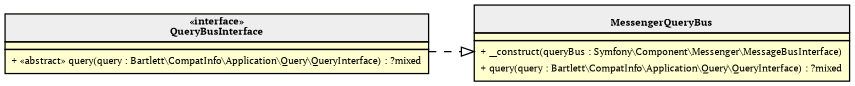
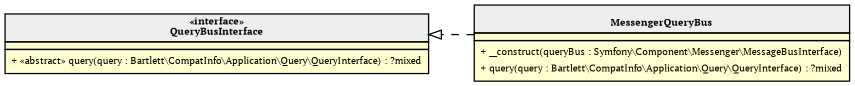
(445, 52) -> (458, 35)
